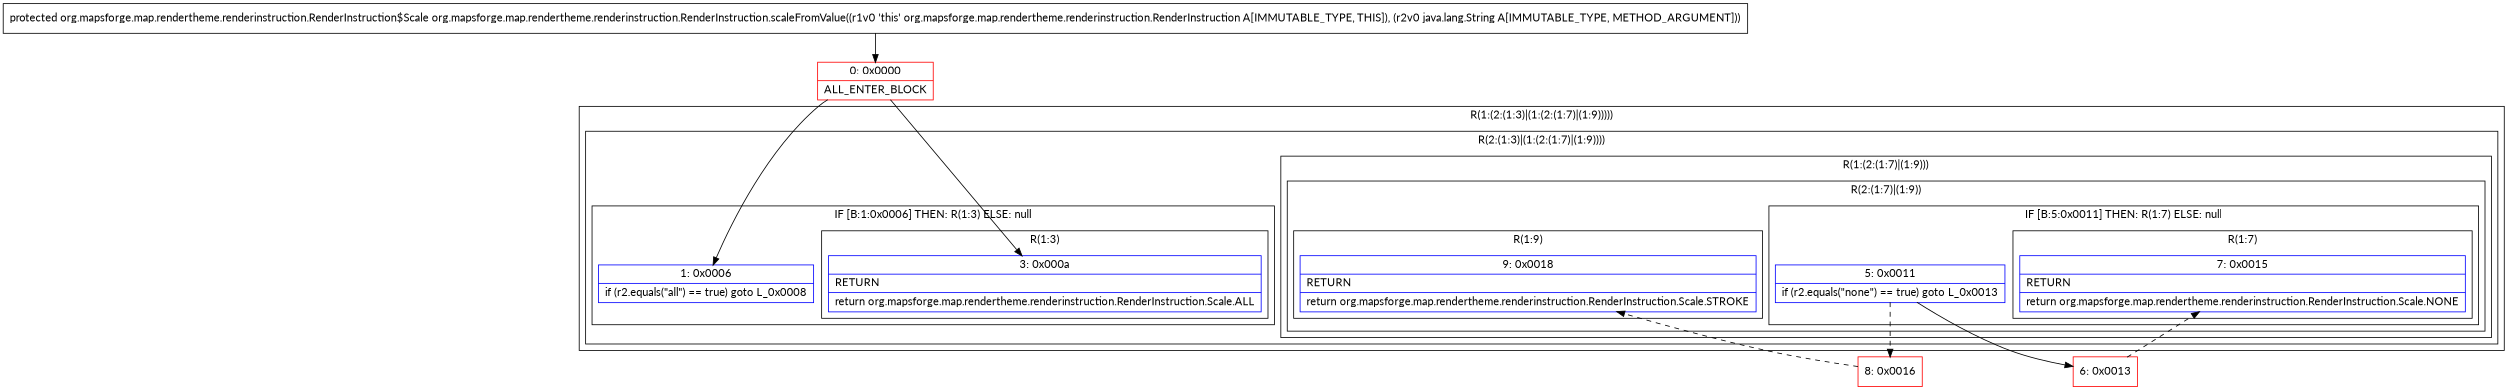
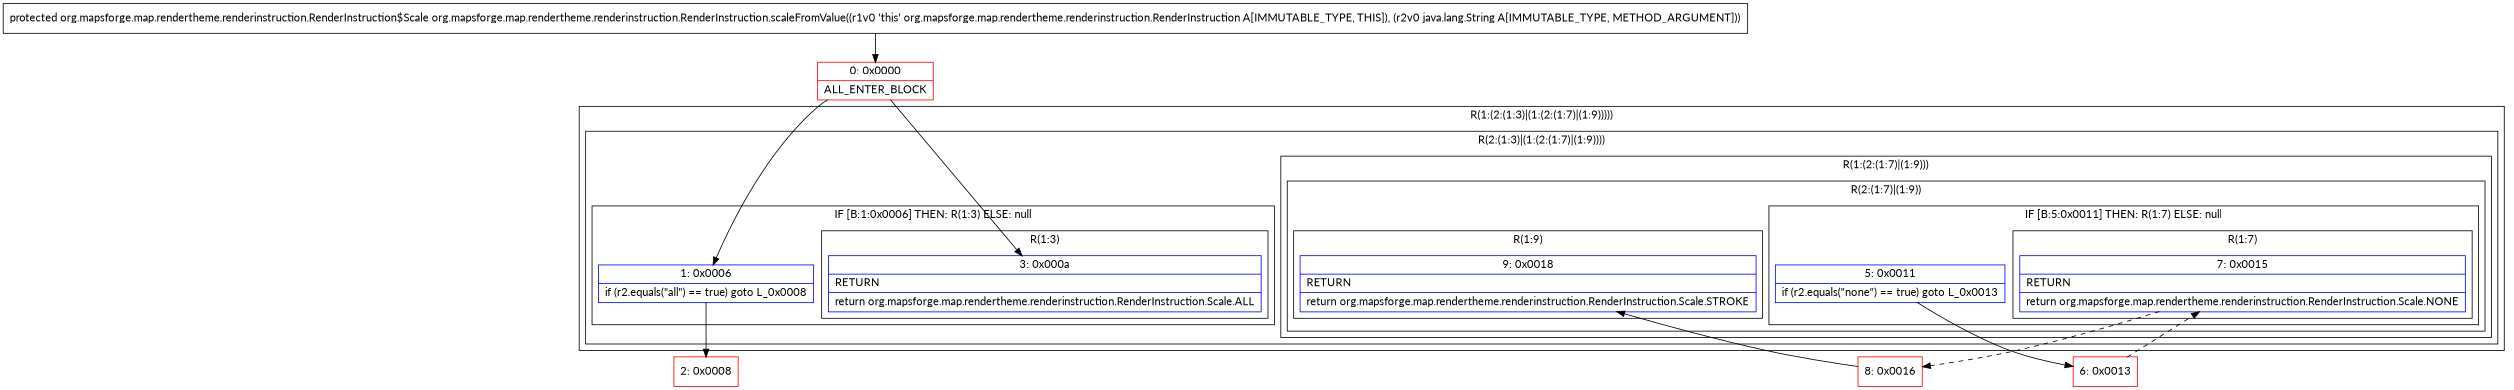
(1890, 320) -> (1989, 356)
(1793, 356) -> (1793, 356)
none -> (706, 372)
